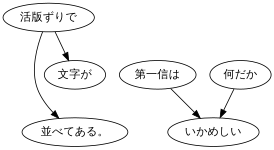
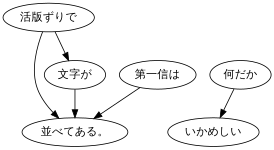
none -> (75, 100)
(183, 100) -> (120, 101)
